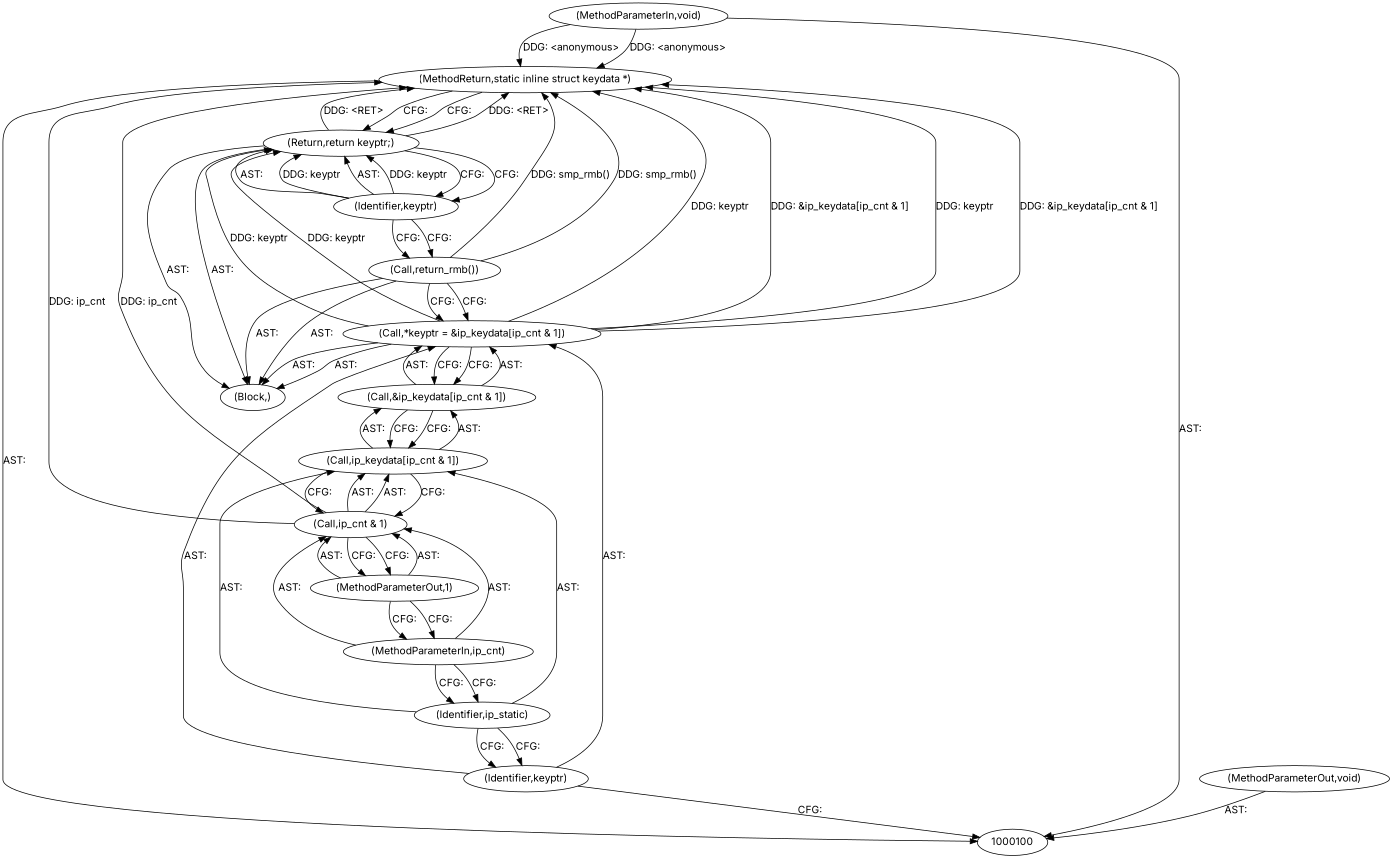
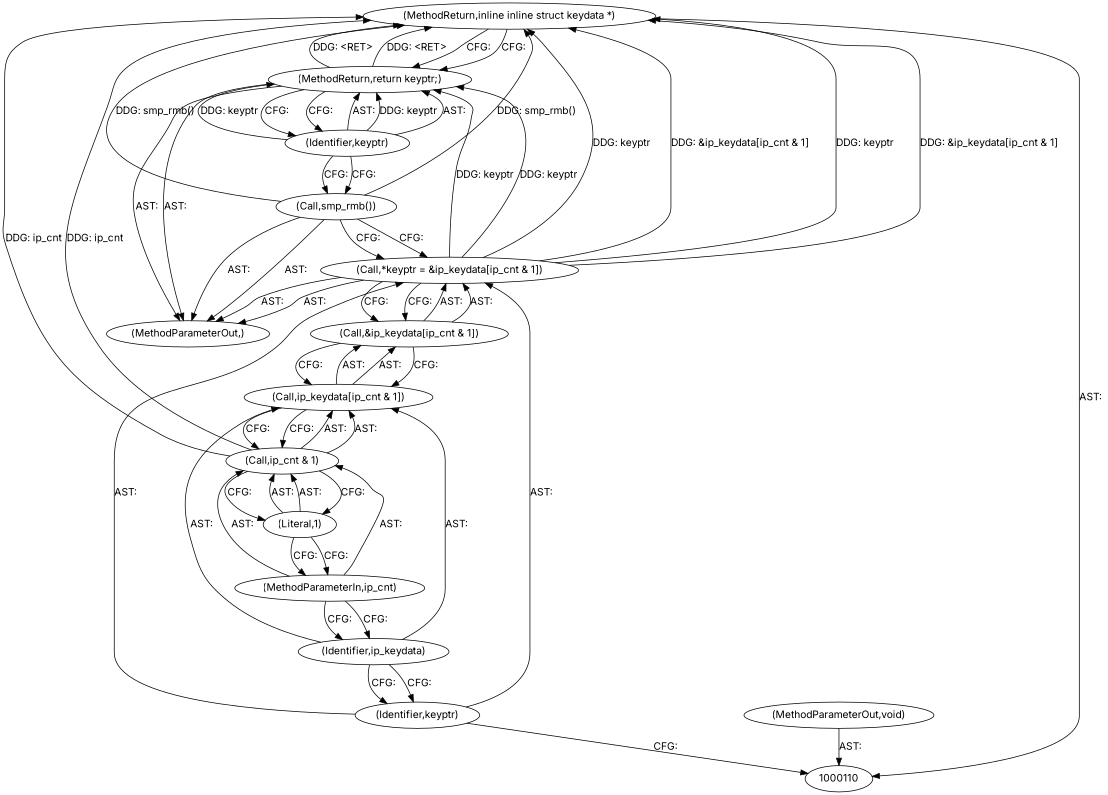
(639, 16) -> none
(525, 80) -> (509, 16)
(341, 143) -> (370, 80)
(435, 270) -> (336, 207)
(253, 397) -> (188, 334)
(395, 588) -> (300, 525)
(482, 715) -> (374, 652)
(1013, 842) -> (839, 779)
